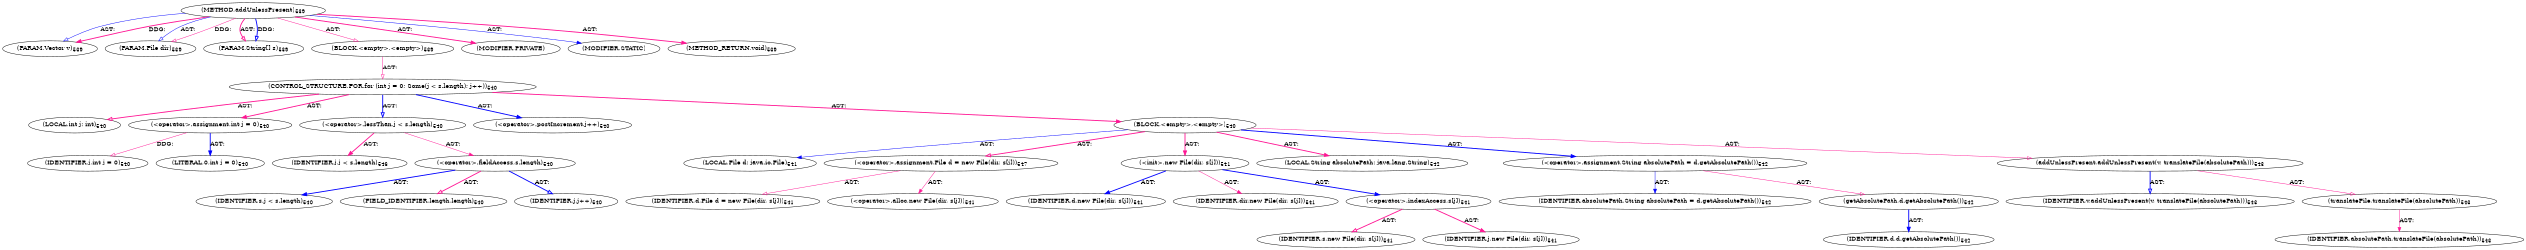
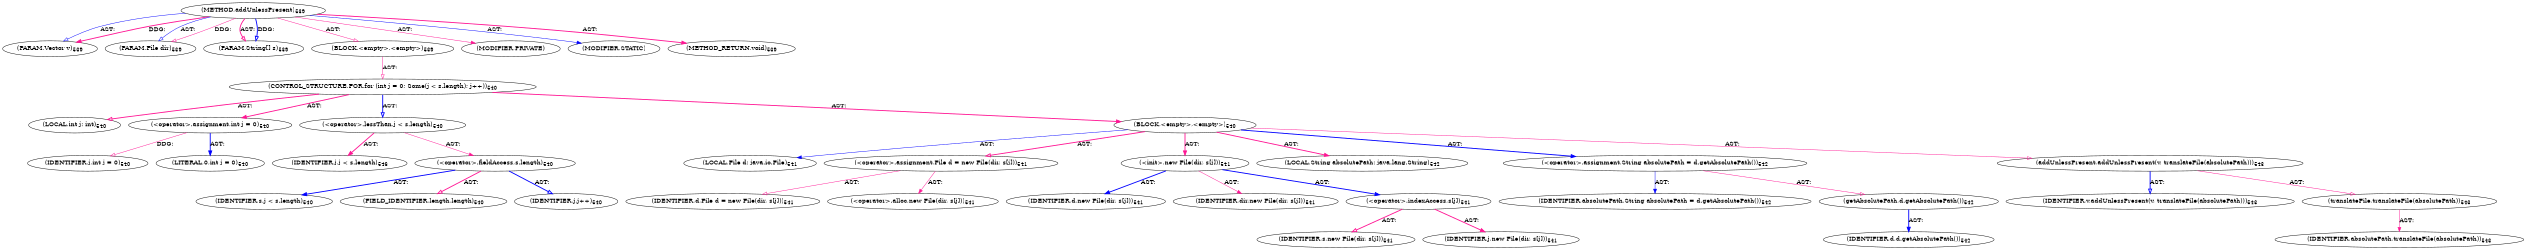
(383, 30) -> (383, 30)
(553, 125) -> none
(1022, 163) -> (1022, 163)
